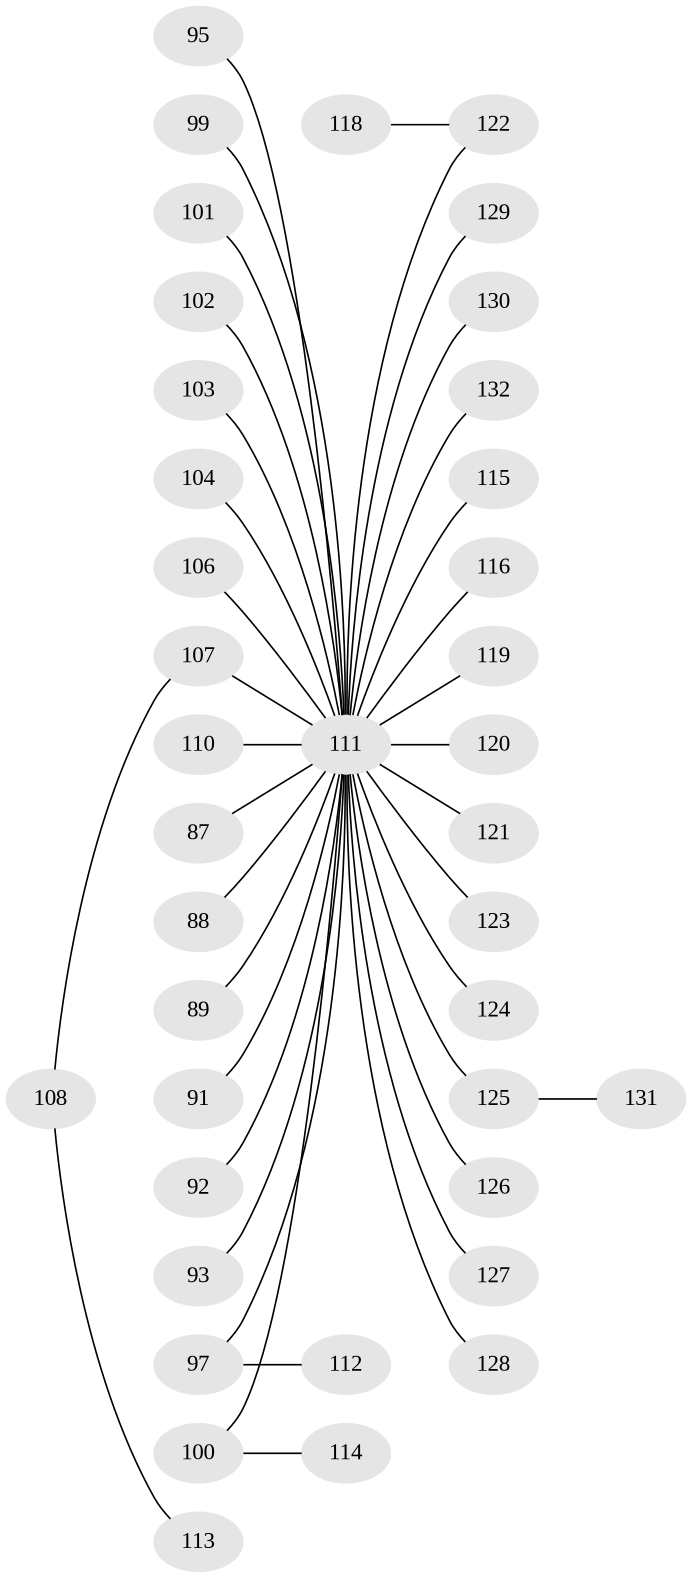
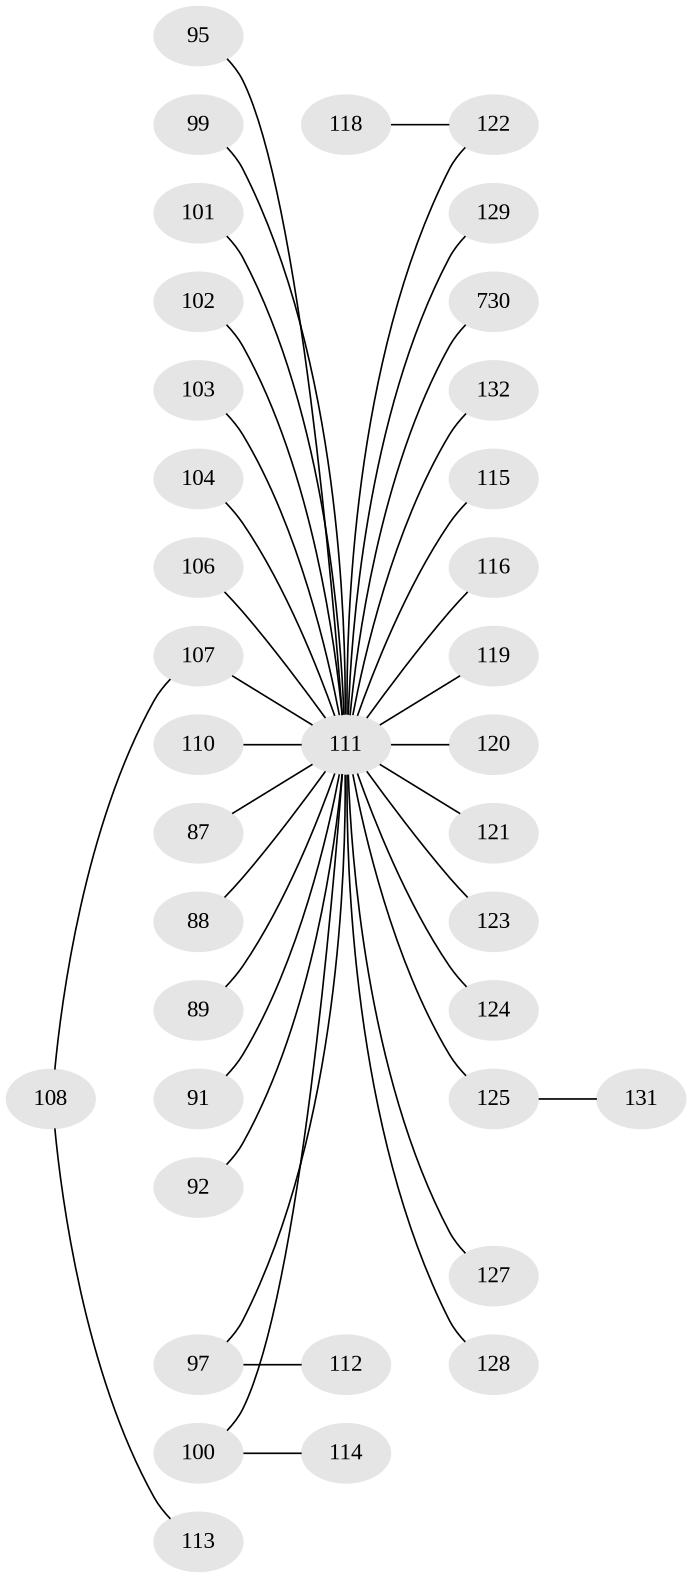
(494, 302) -> (494, 302)
(494, 1188) -> none
(198, 1276) -> none
